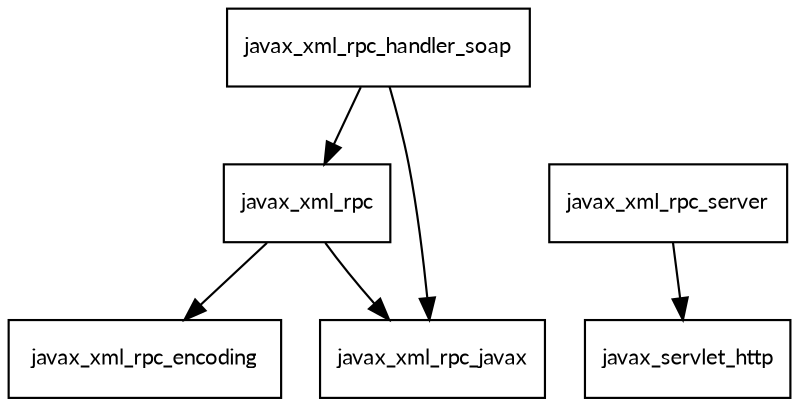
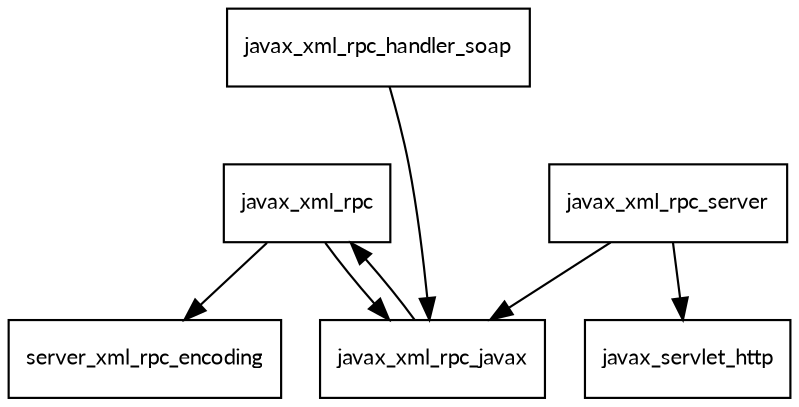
(347, 116) -> (391, 289)
none -> (560, 275)
(145, 359) -> (145, 359)
